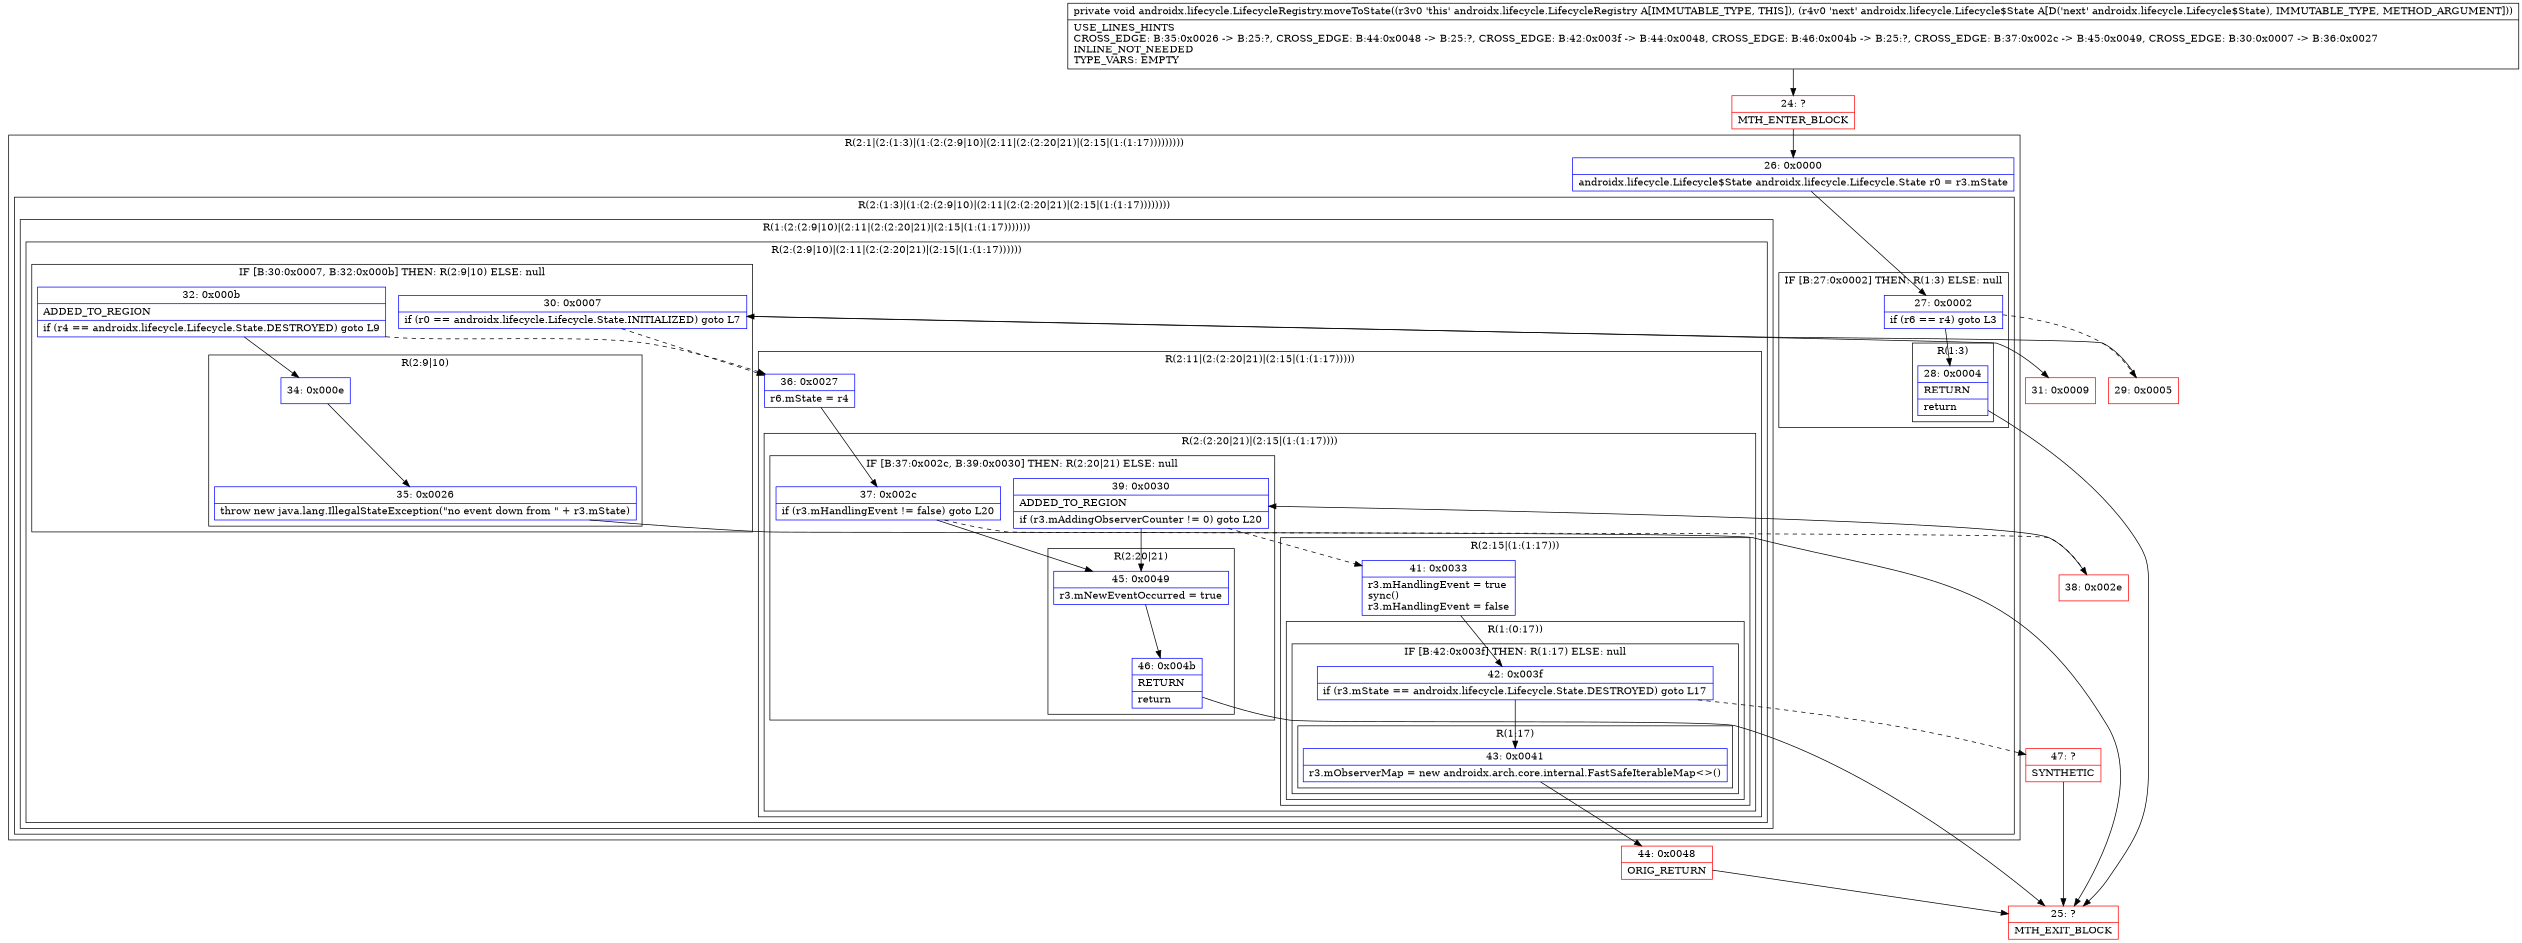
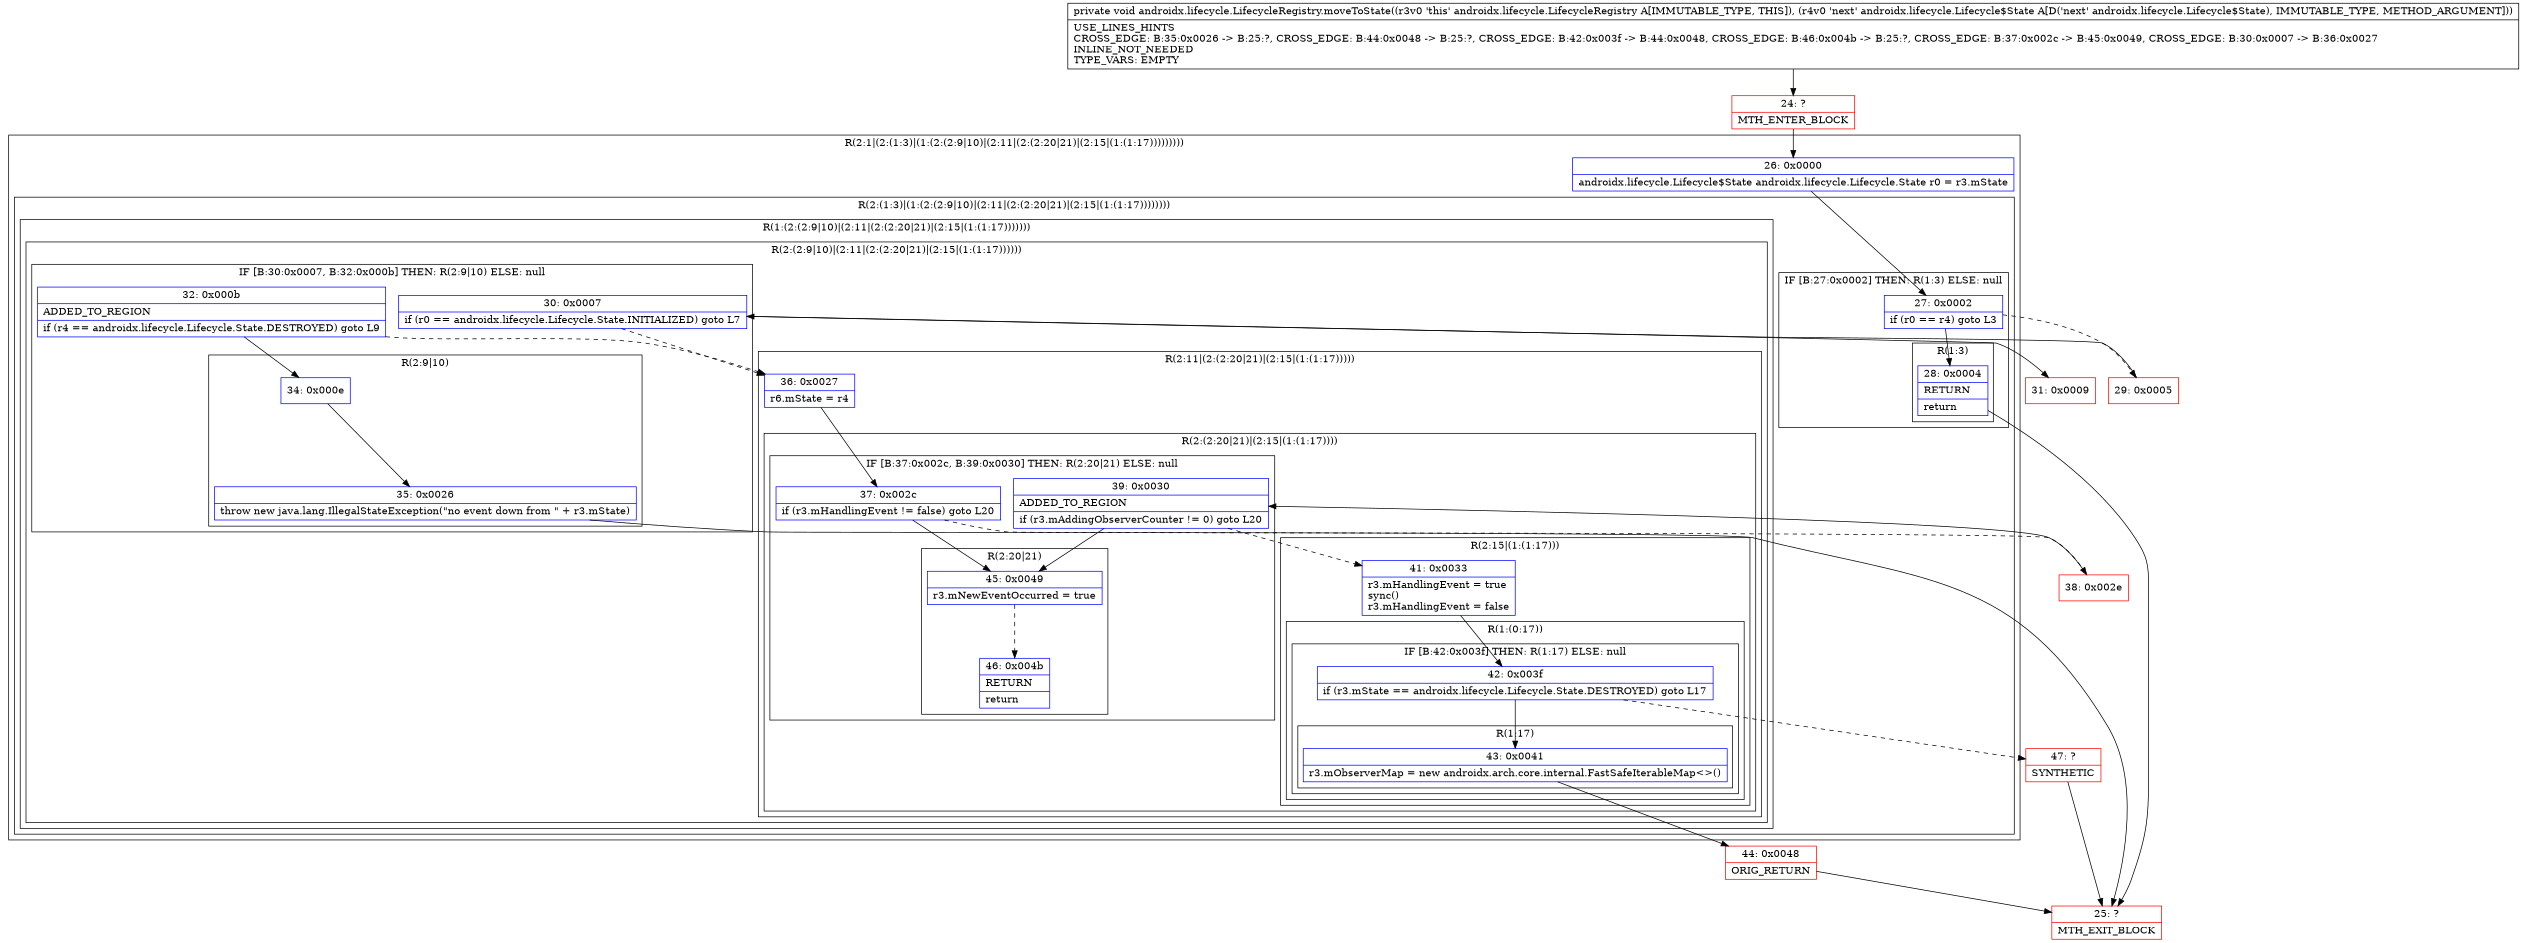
(1944, 320) -> (1944, 320)
(1152, 628) -> (1015, 628)
(1795, 748) -> none
